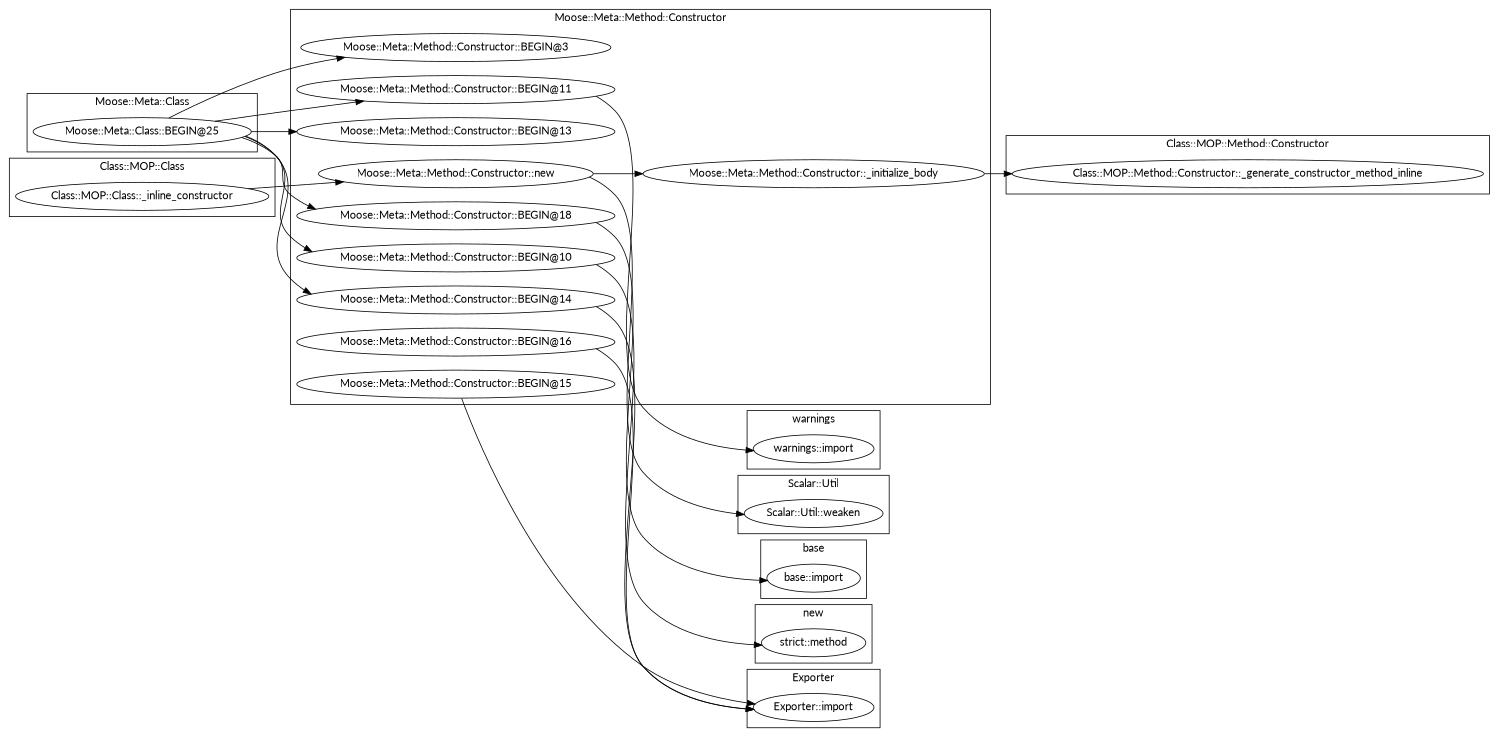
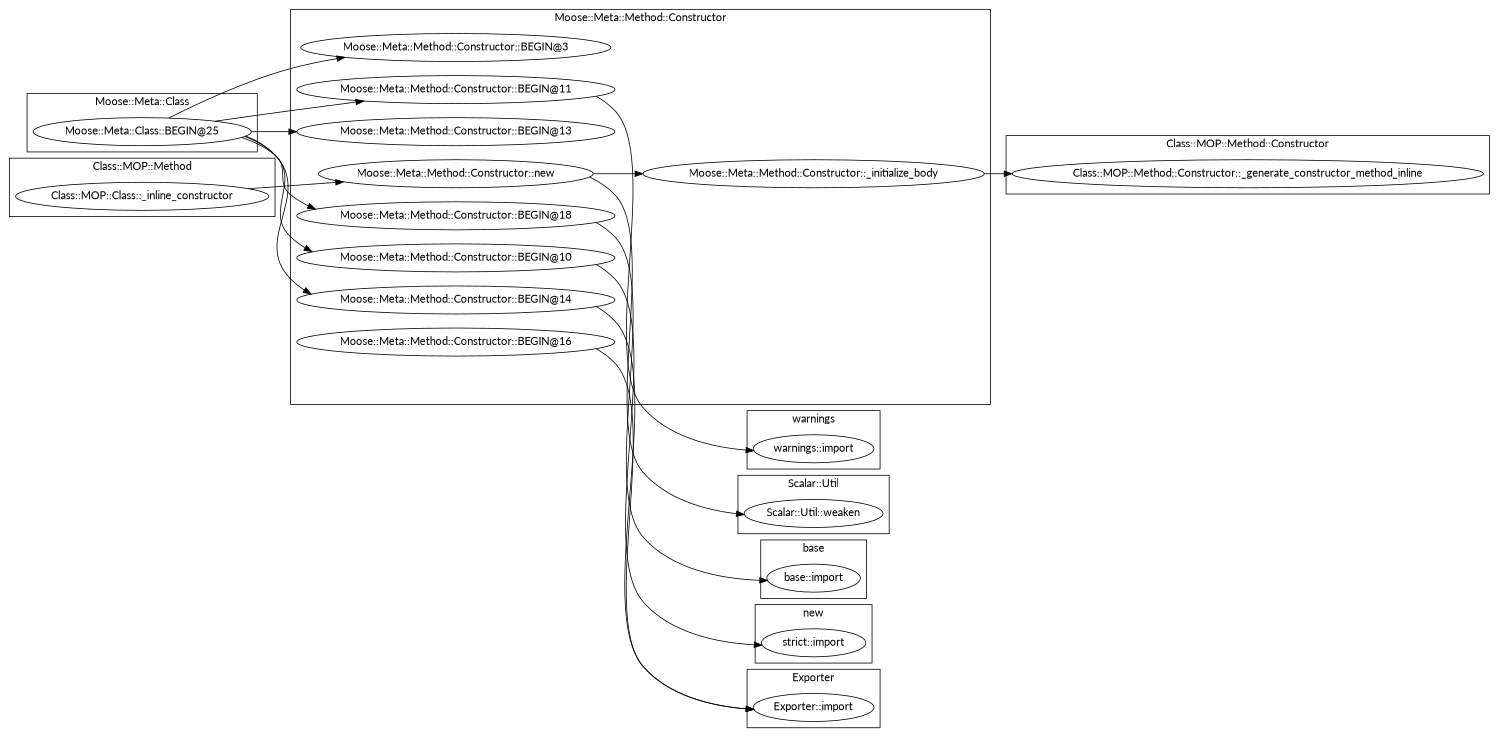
(142, 167) -> (142, 167)
(456, 384) -> none
(814, 643) -> (814, 643)
